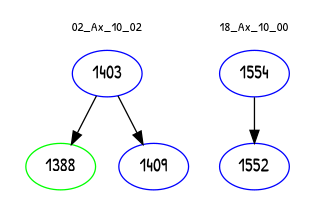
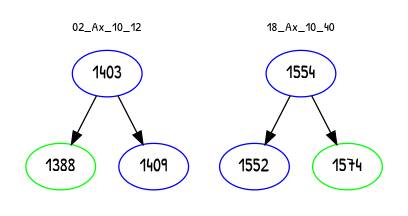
(107, 28) -> (107, 28)
(254, 28) -> (301, 28)
none -> (347, 167)
